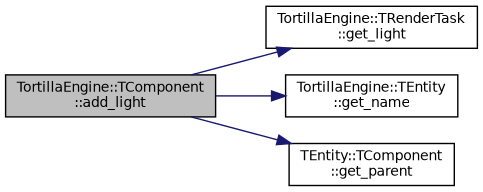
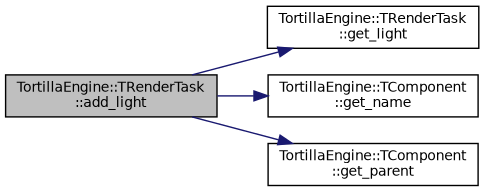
(111, 96) -> (111, 96)
(372, 96) -> (373, 96)
(372, 164) -> (373, 164)
